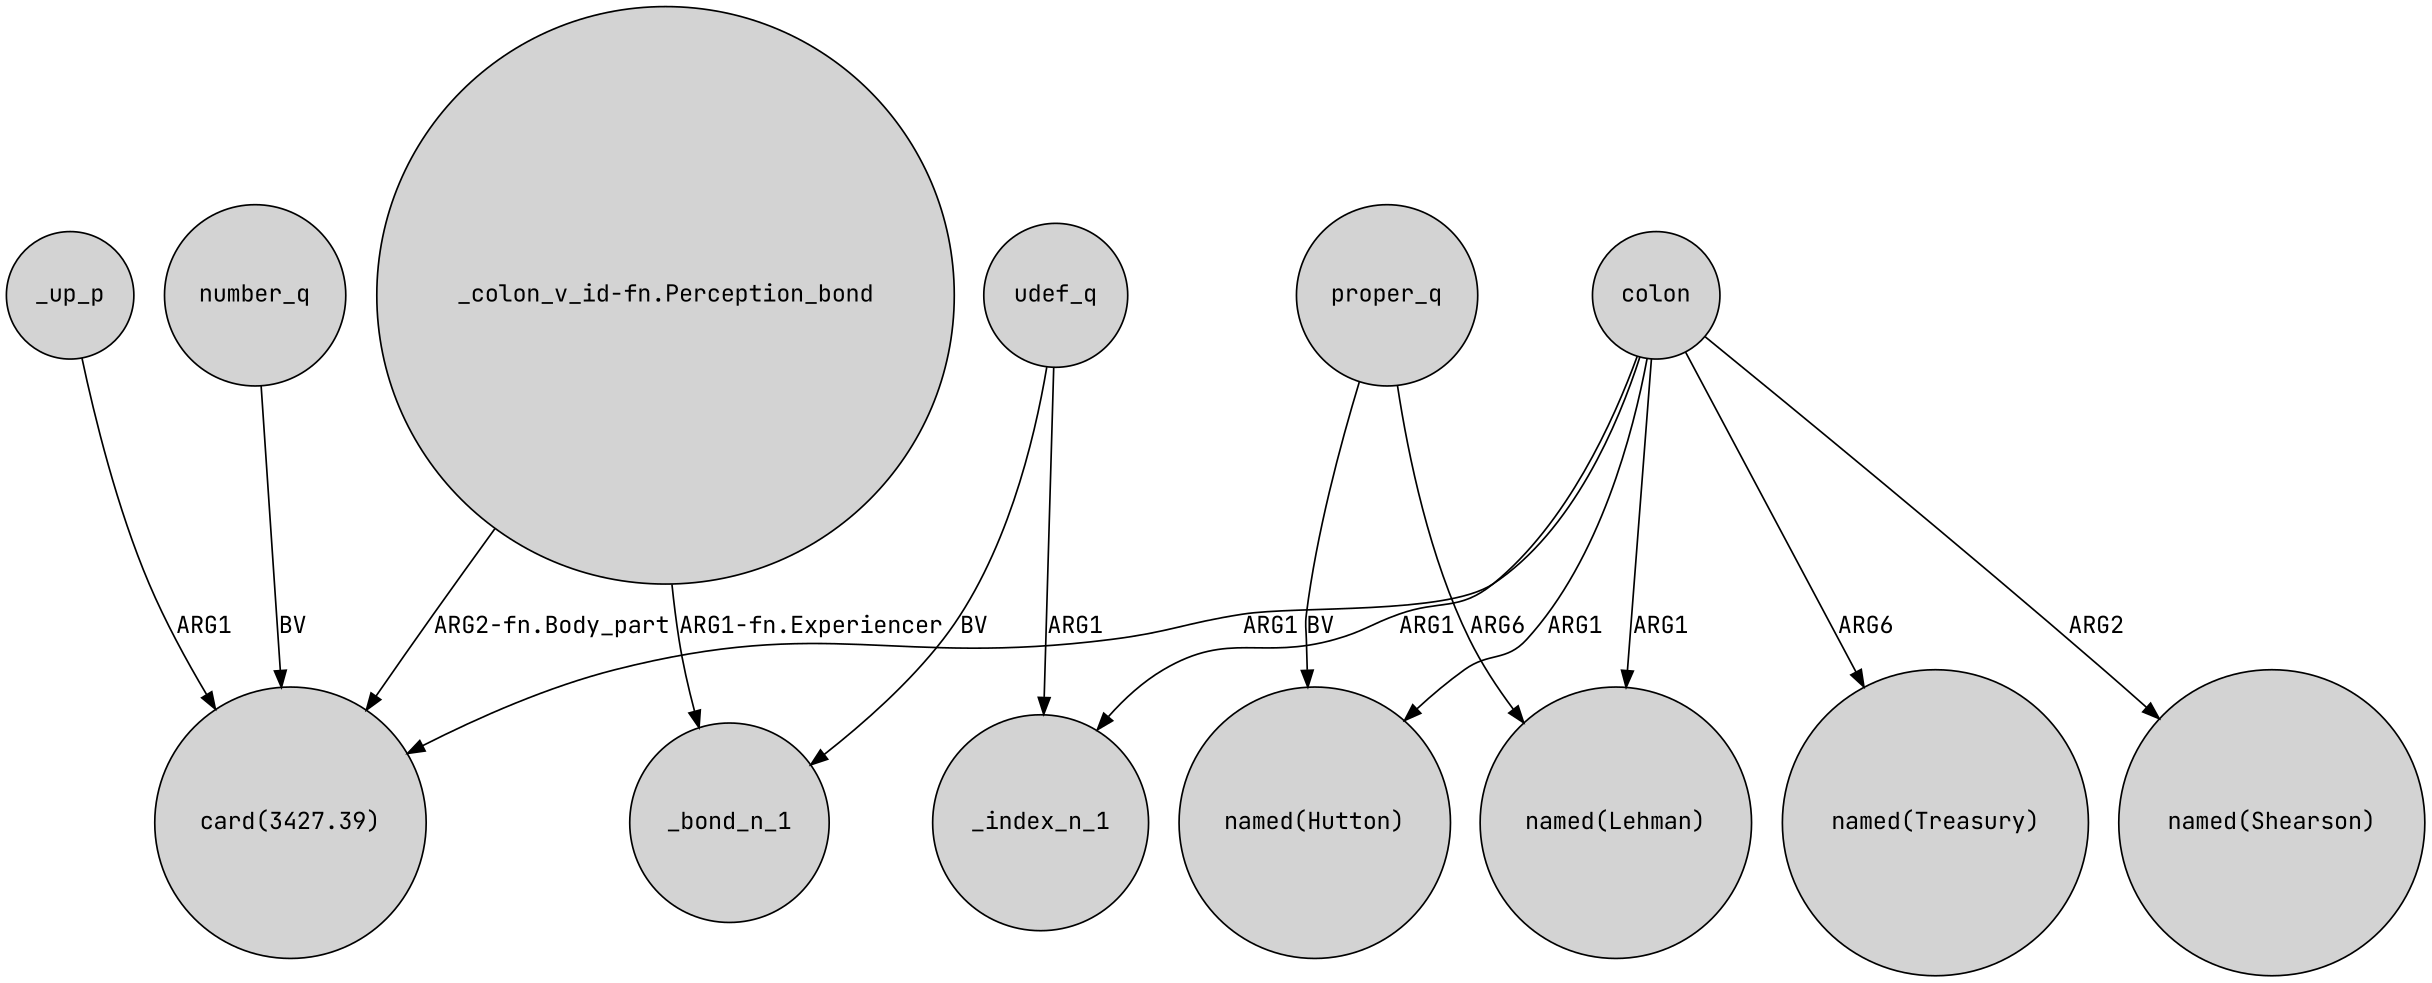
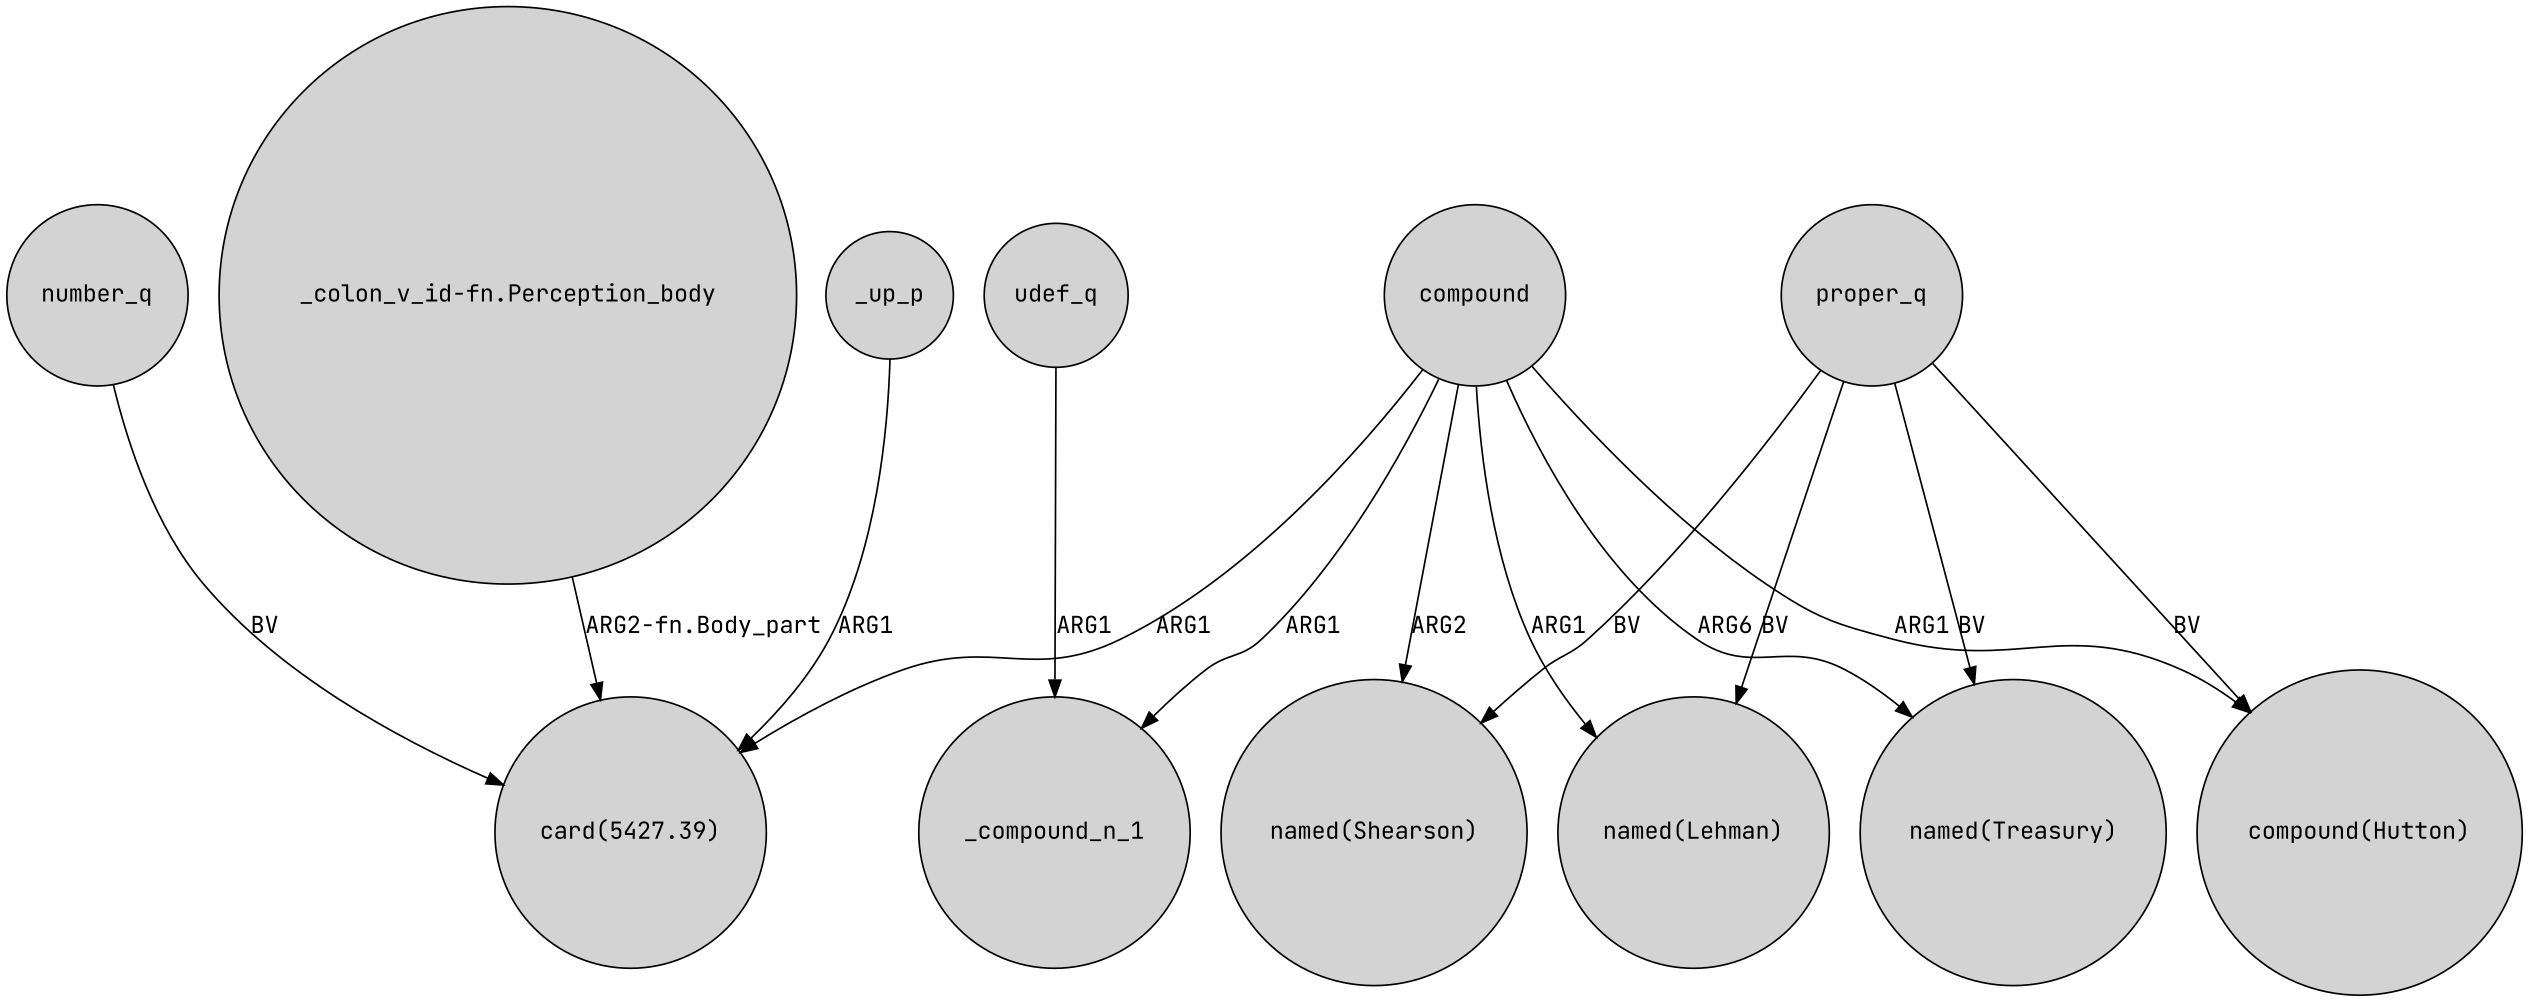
(666, 295) -> (508, 295)
(1656, 295) -> (1475, 295)
none -> (1932, 525)
none -> (1671, 555)
(1498, 627) -> (1775, 627)
(290, 823) -> (631, 833)
(729, 823) -> none
(1041, 823) -> (1054, 833)
(1315, 823) -> (2360, 833)
